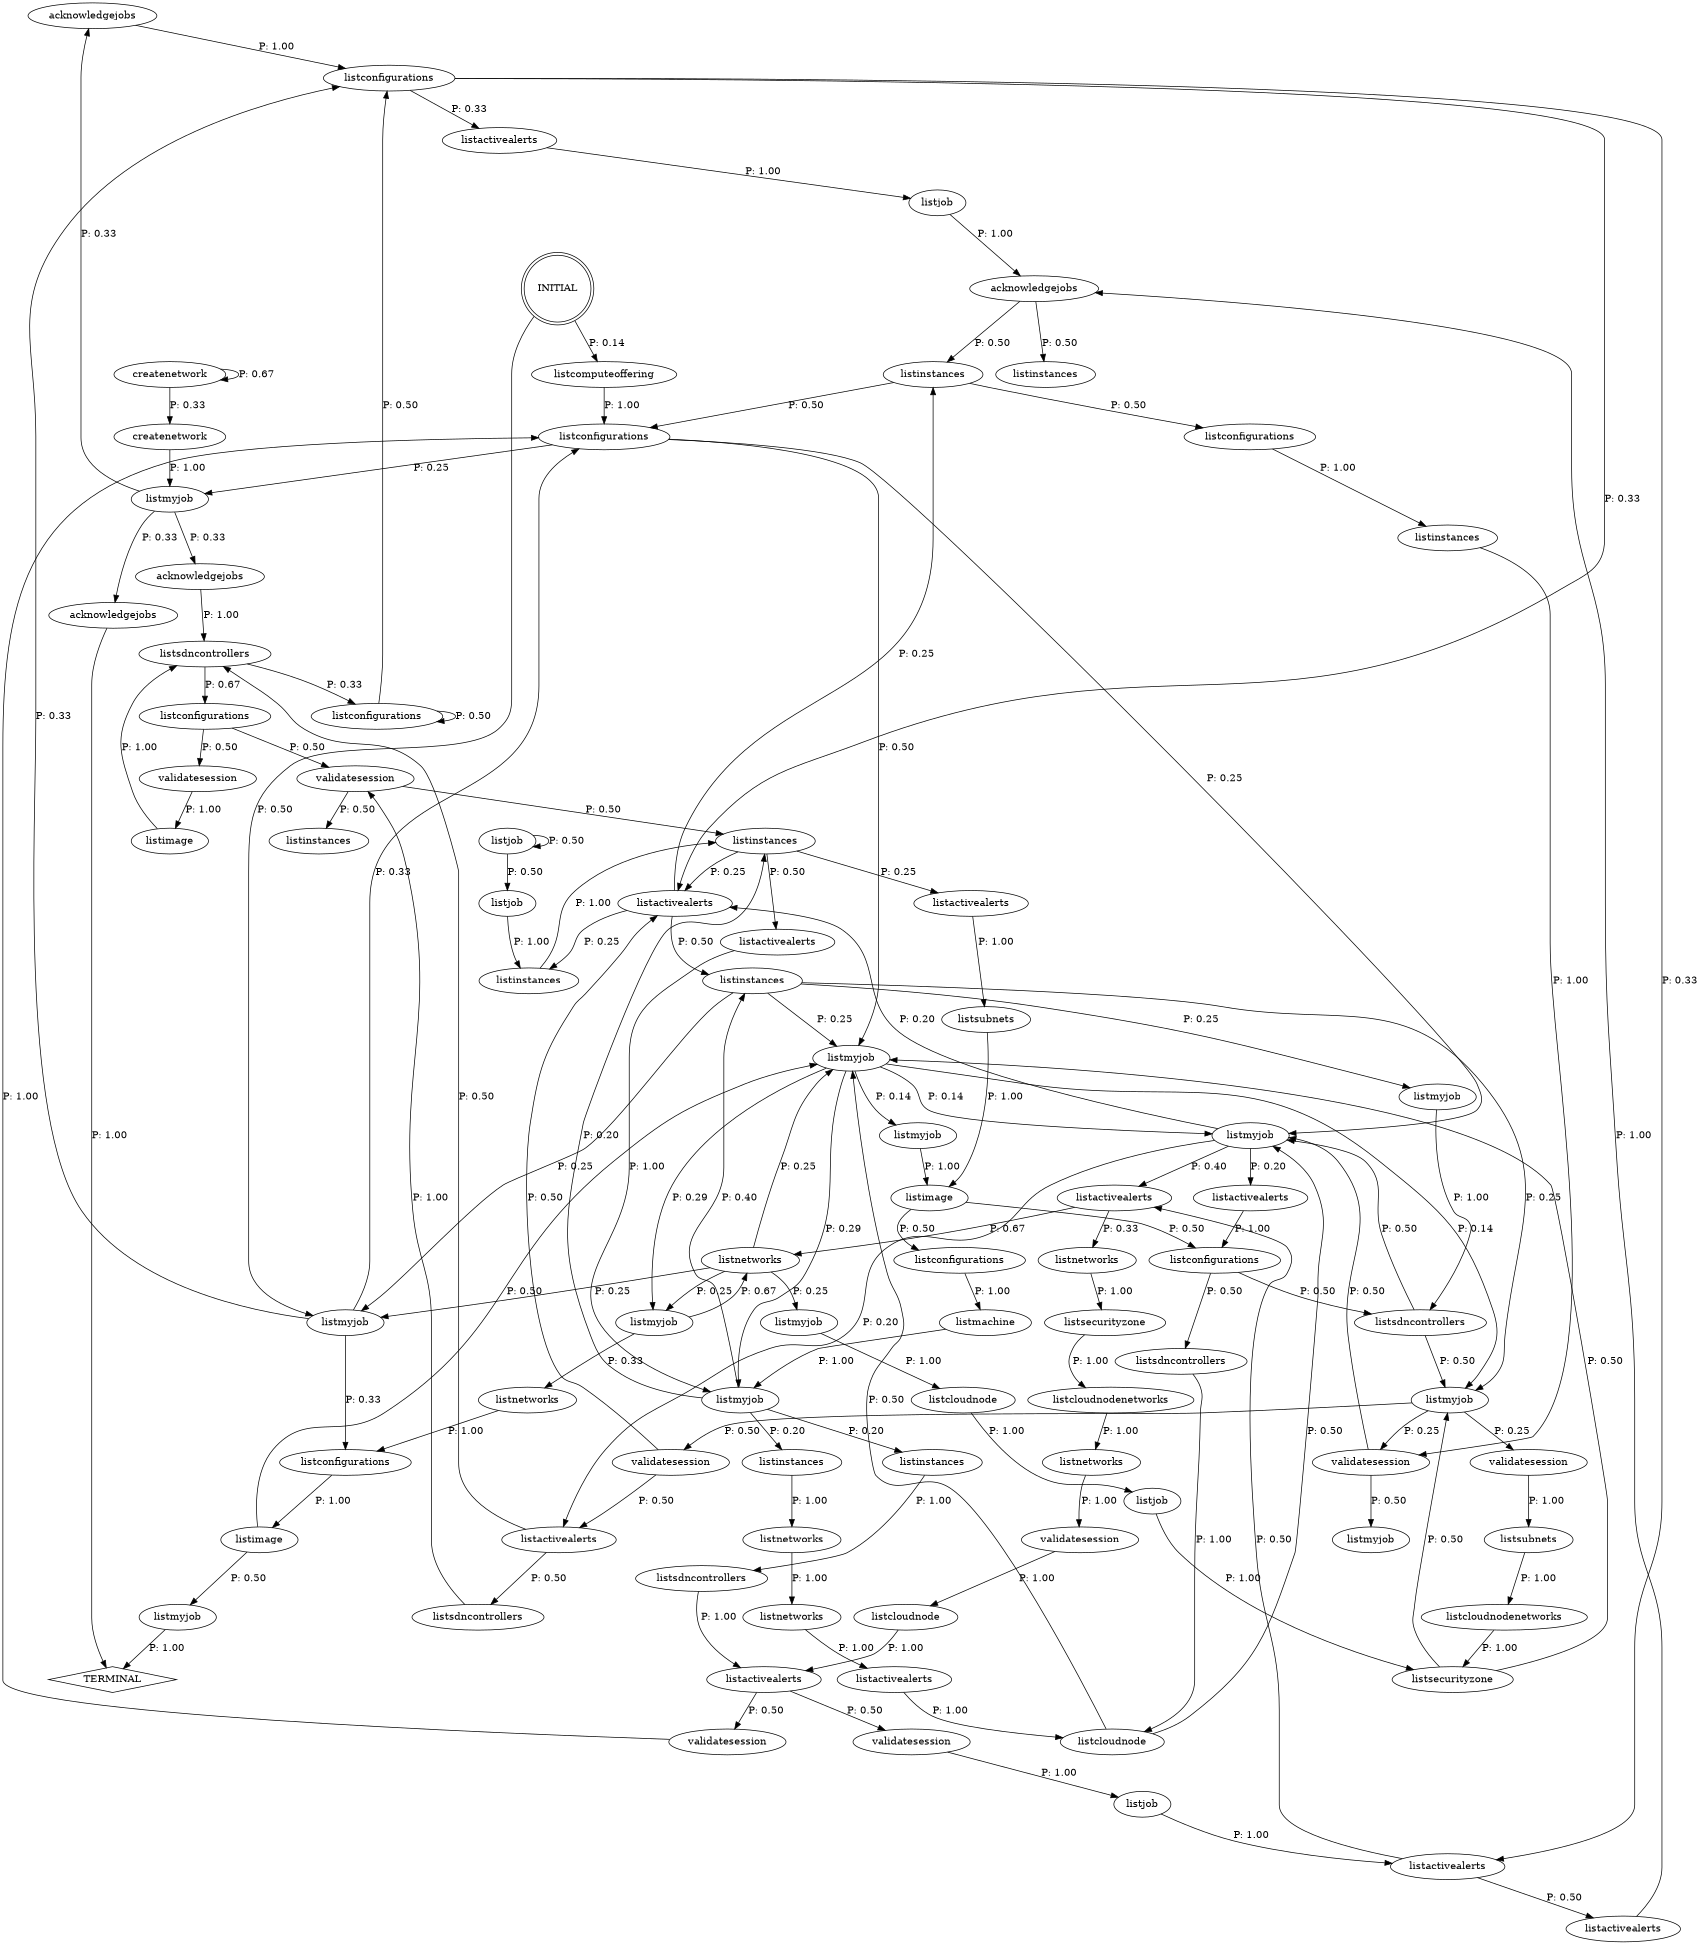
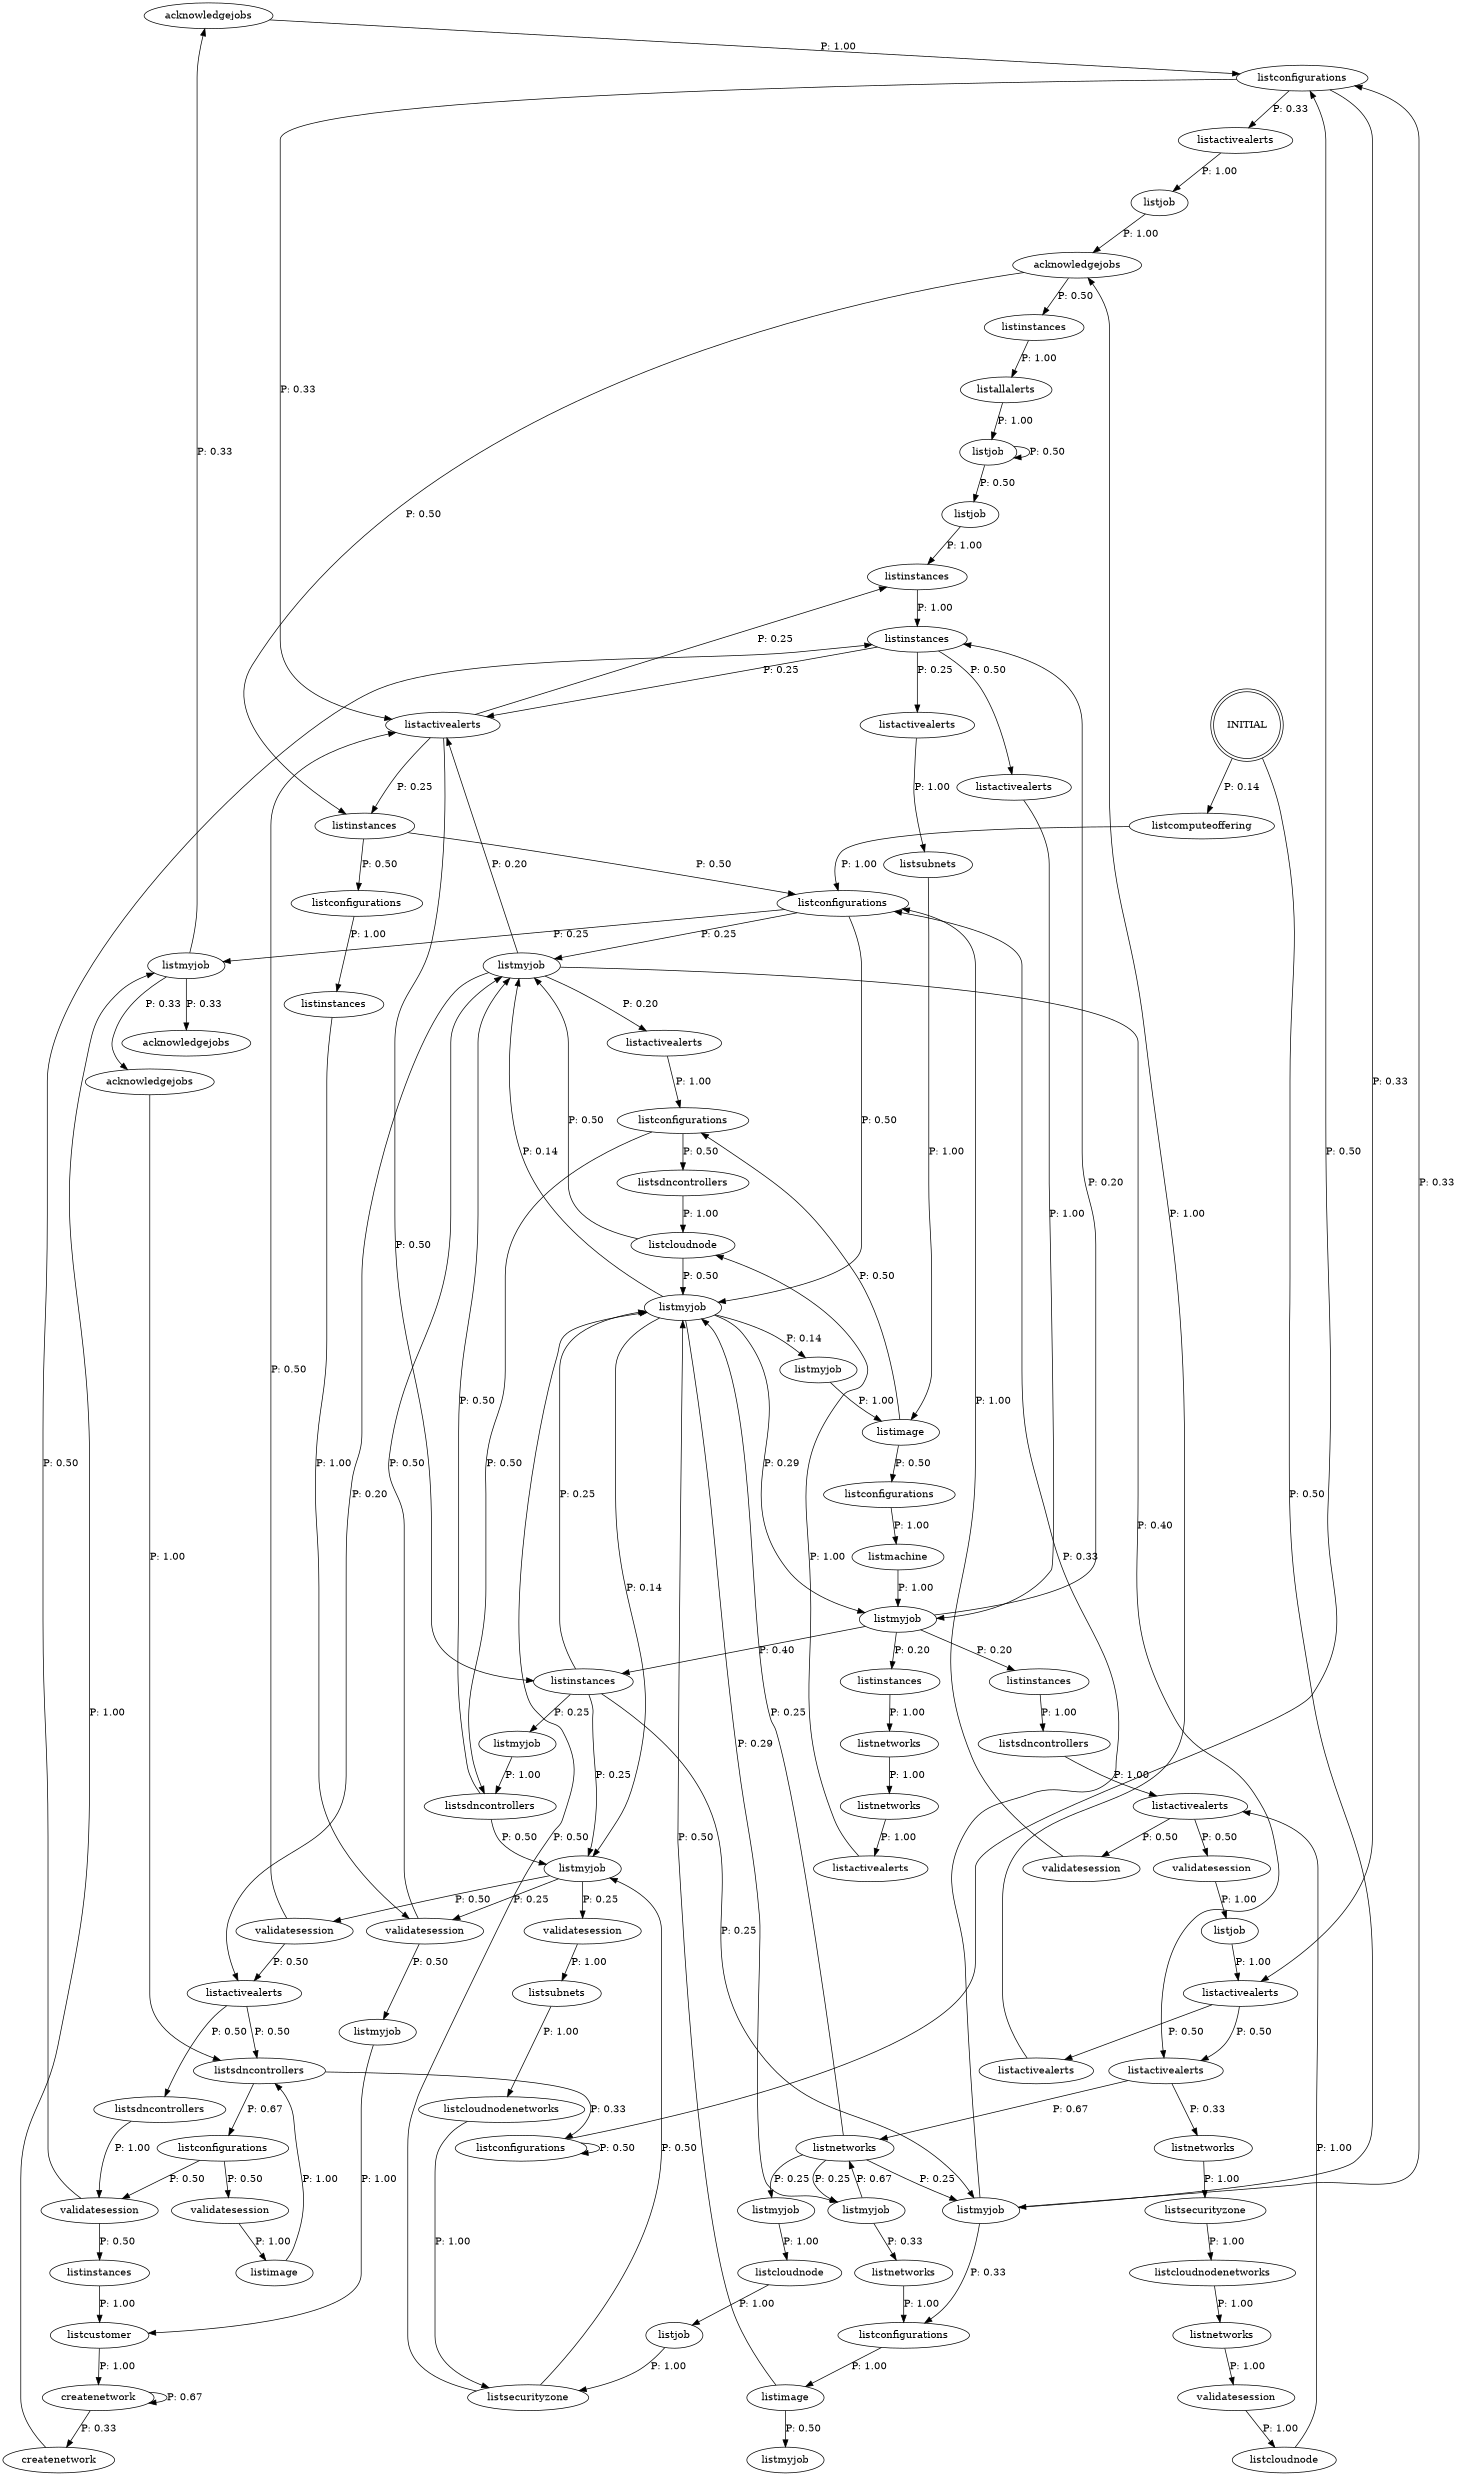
none -> (1006, 390)
(113, 1680) -> none
none -> (100, 2335)
